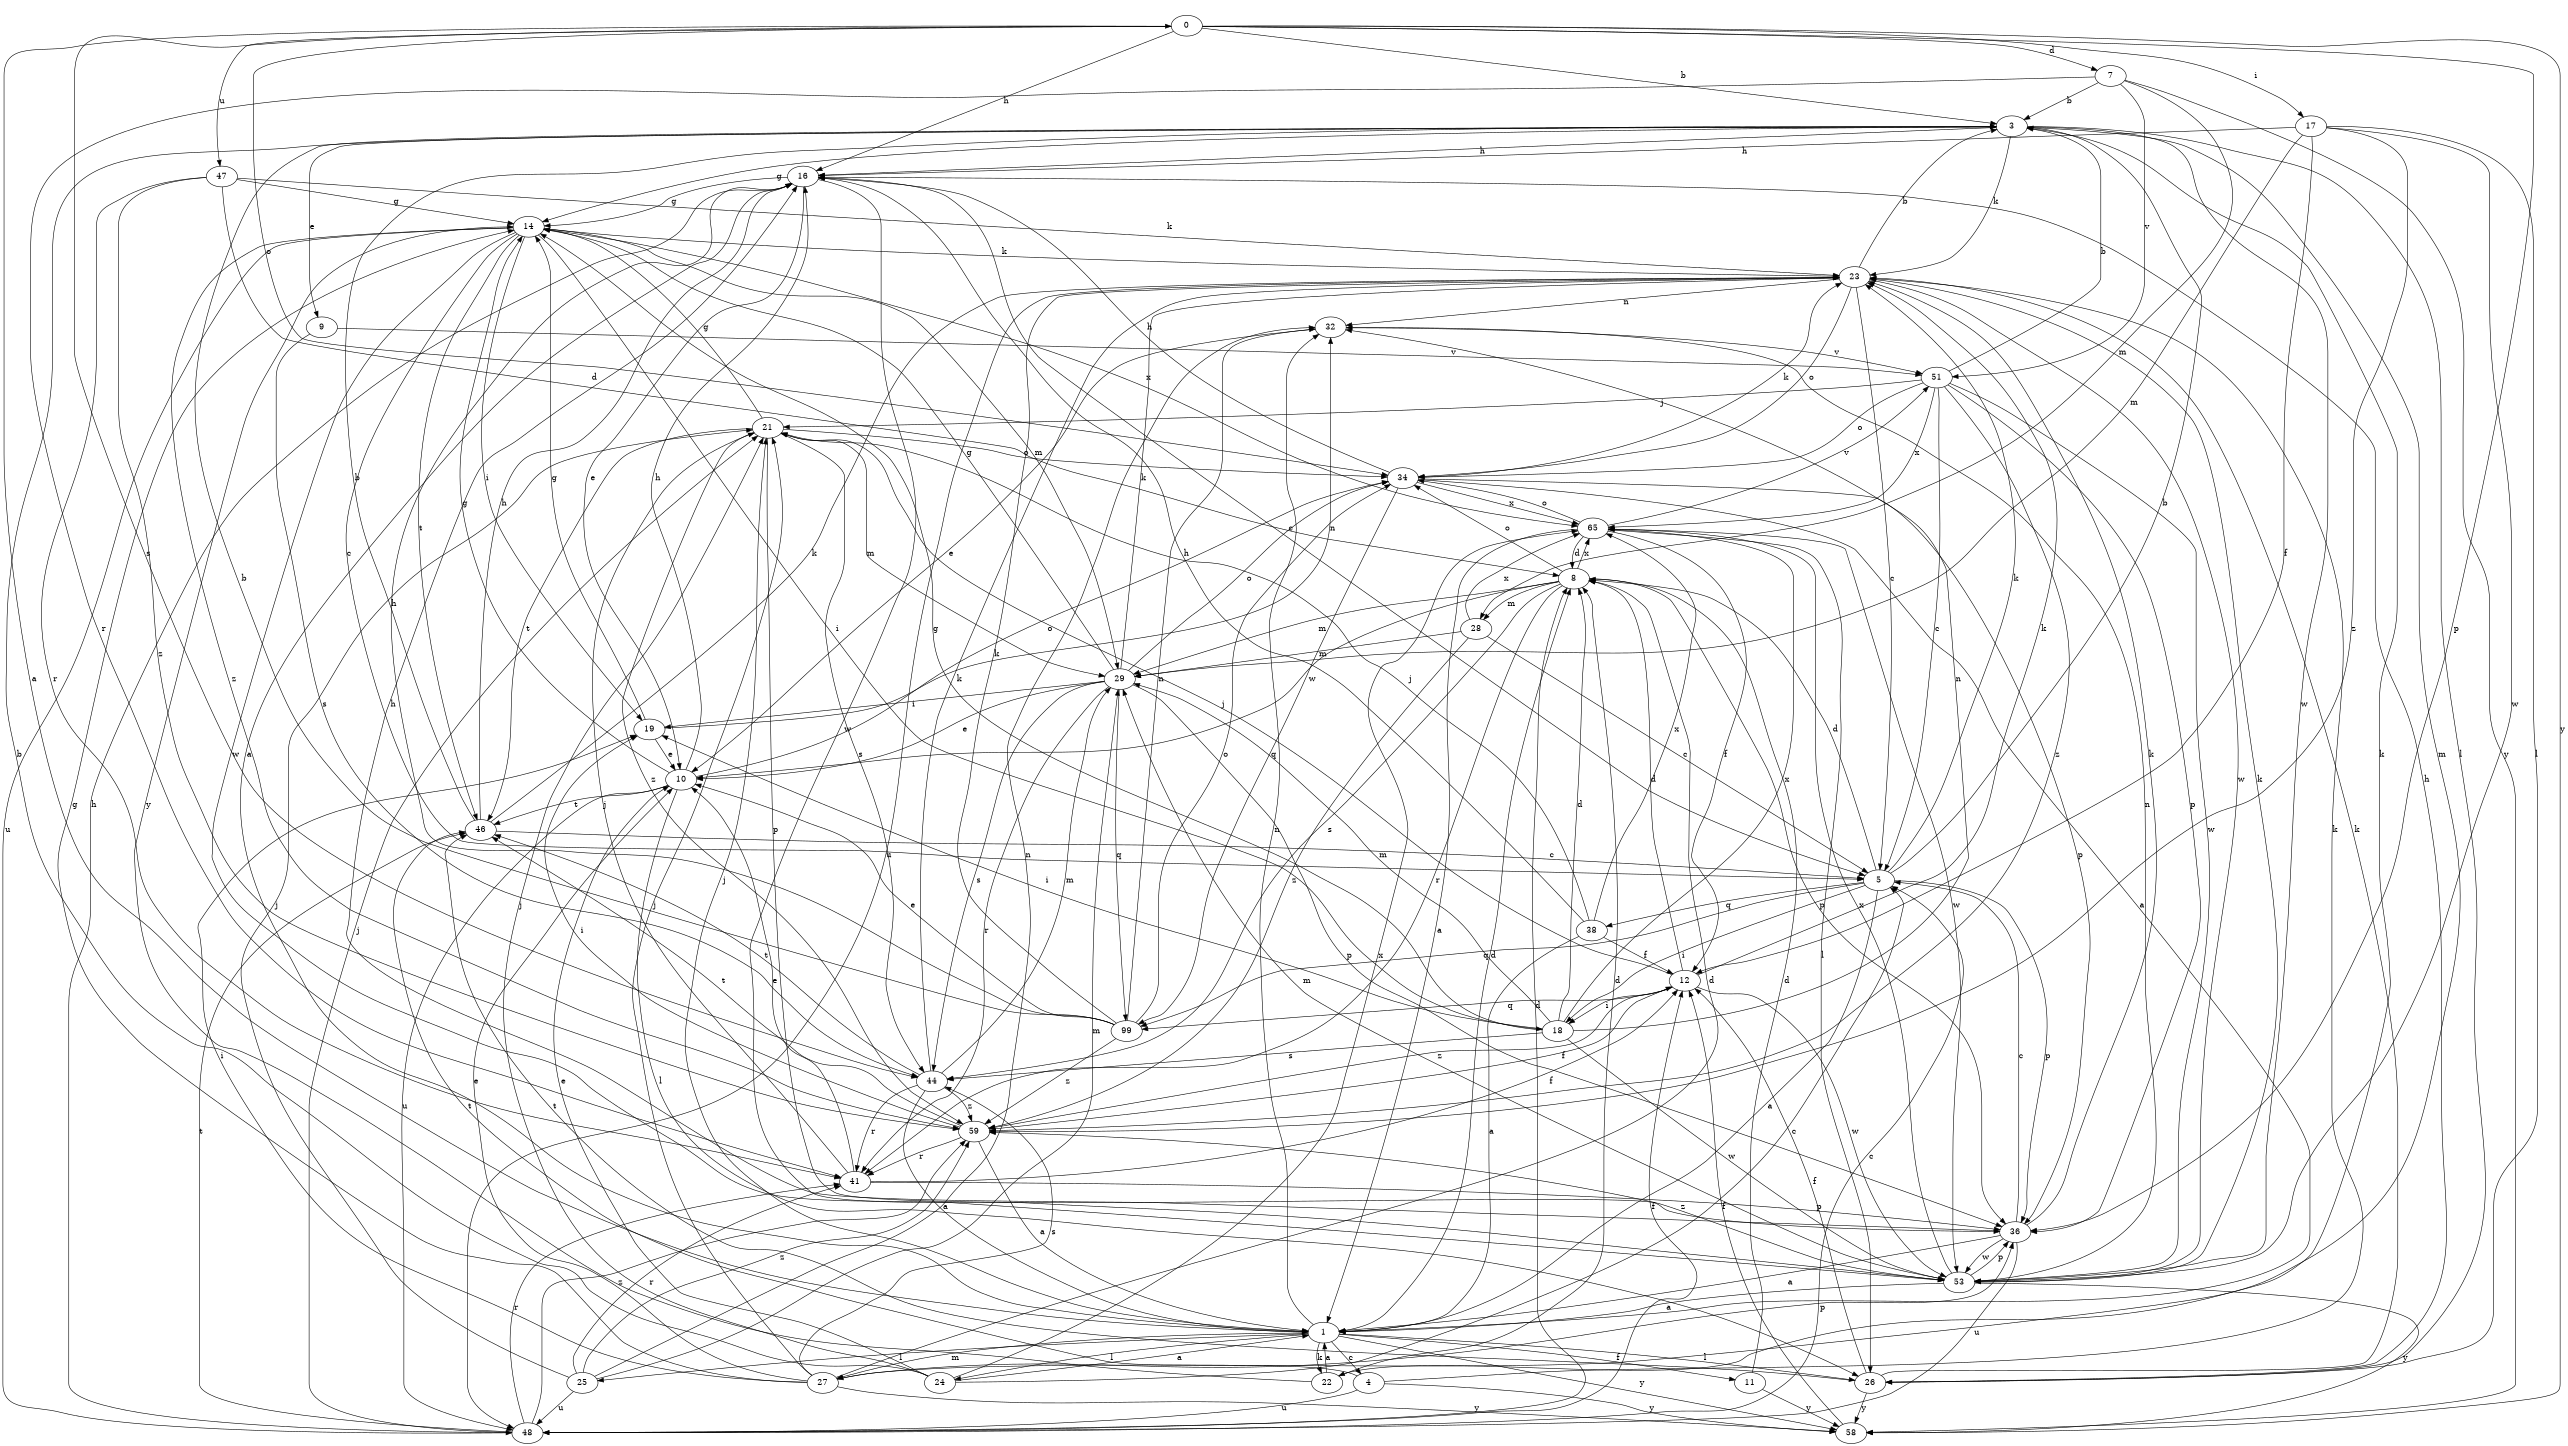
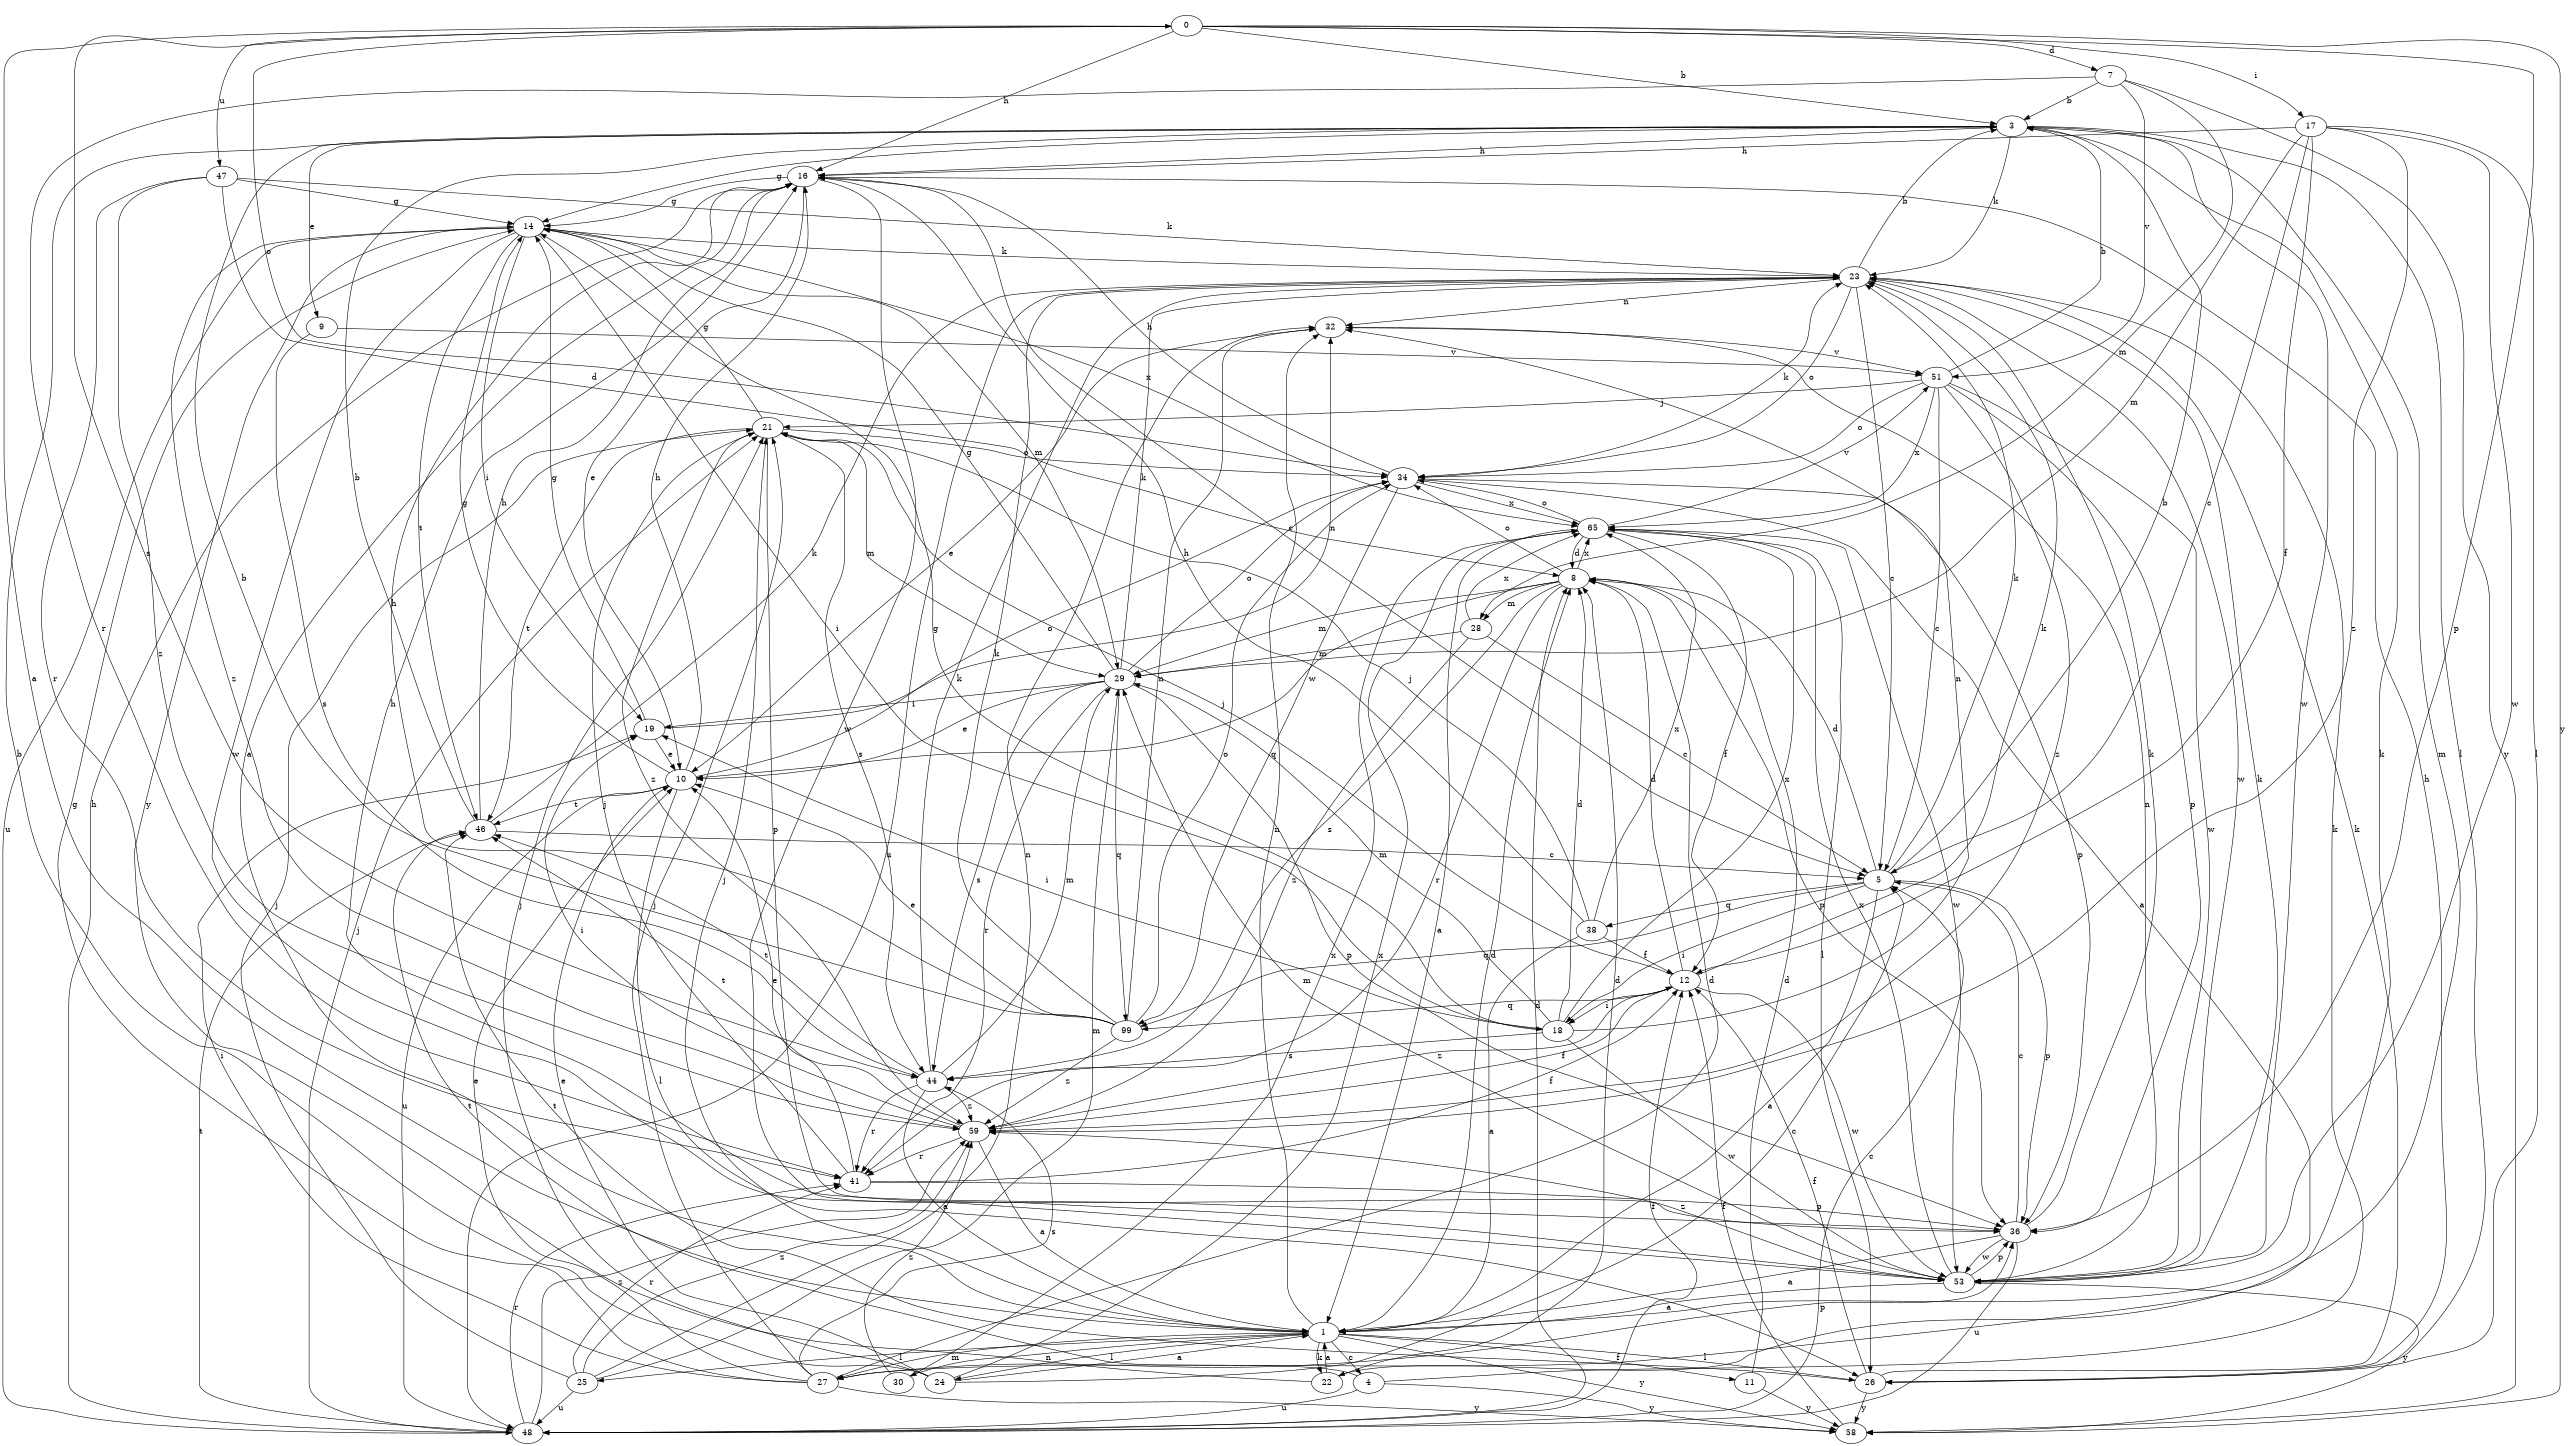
(815, 850) -> (2185, 564)
none -> (898, 1383)
